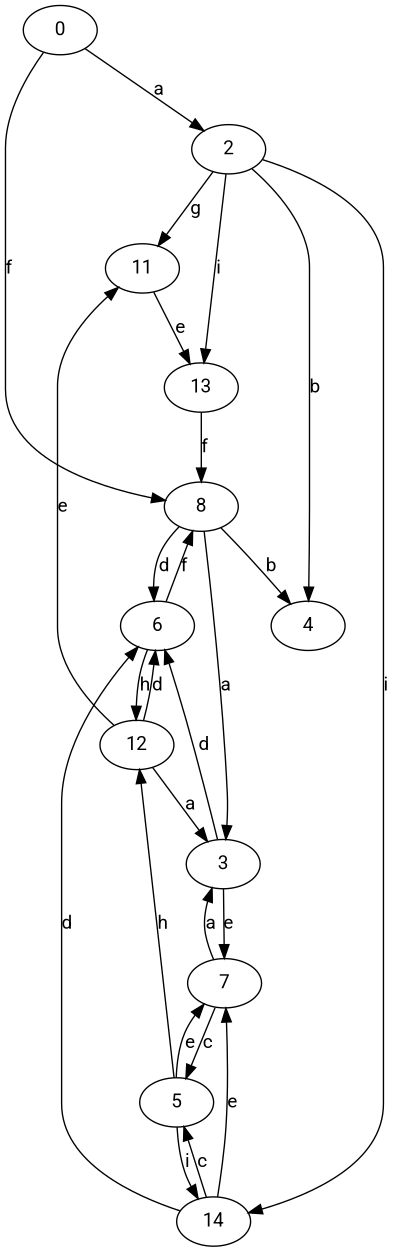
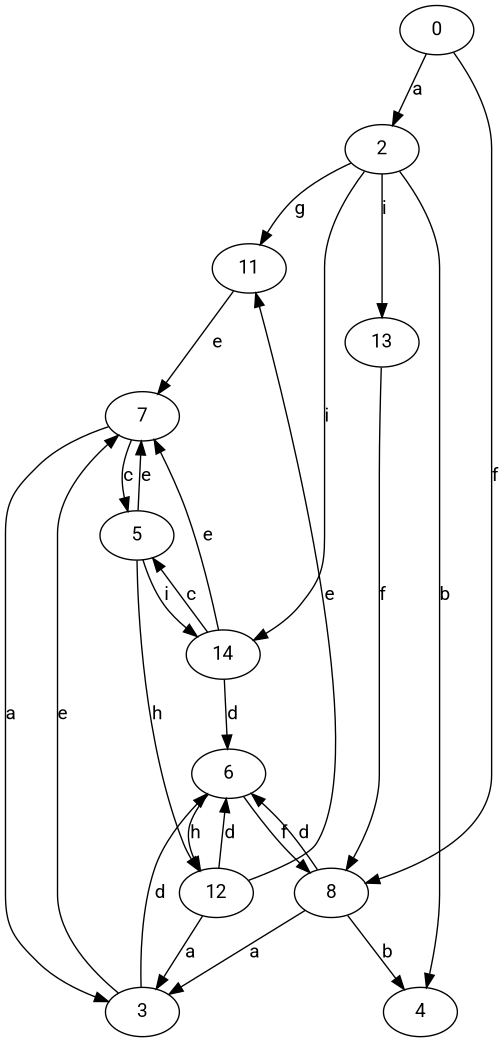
(169, 322) -> (200, 337)
